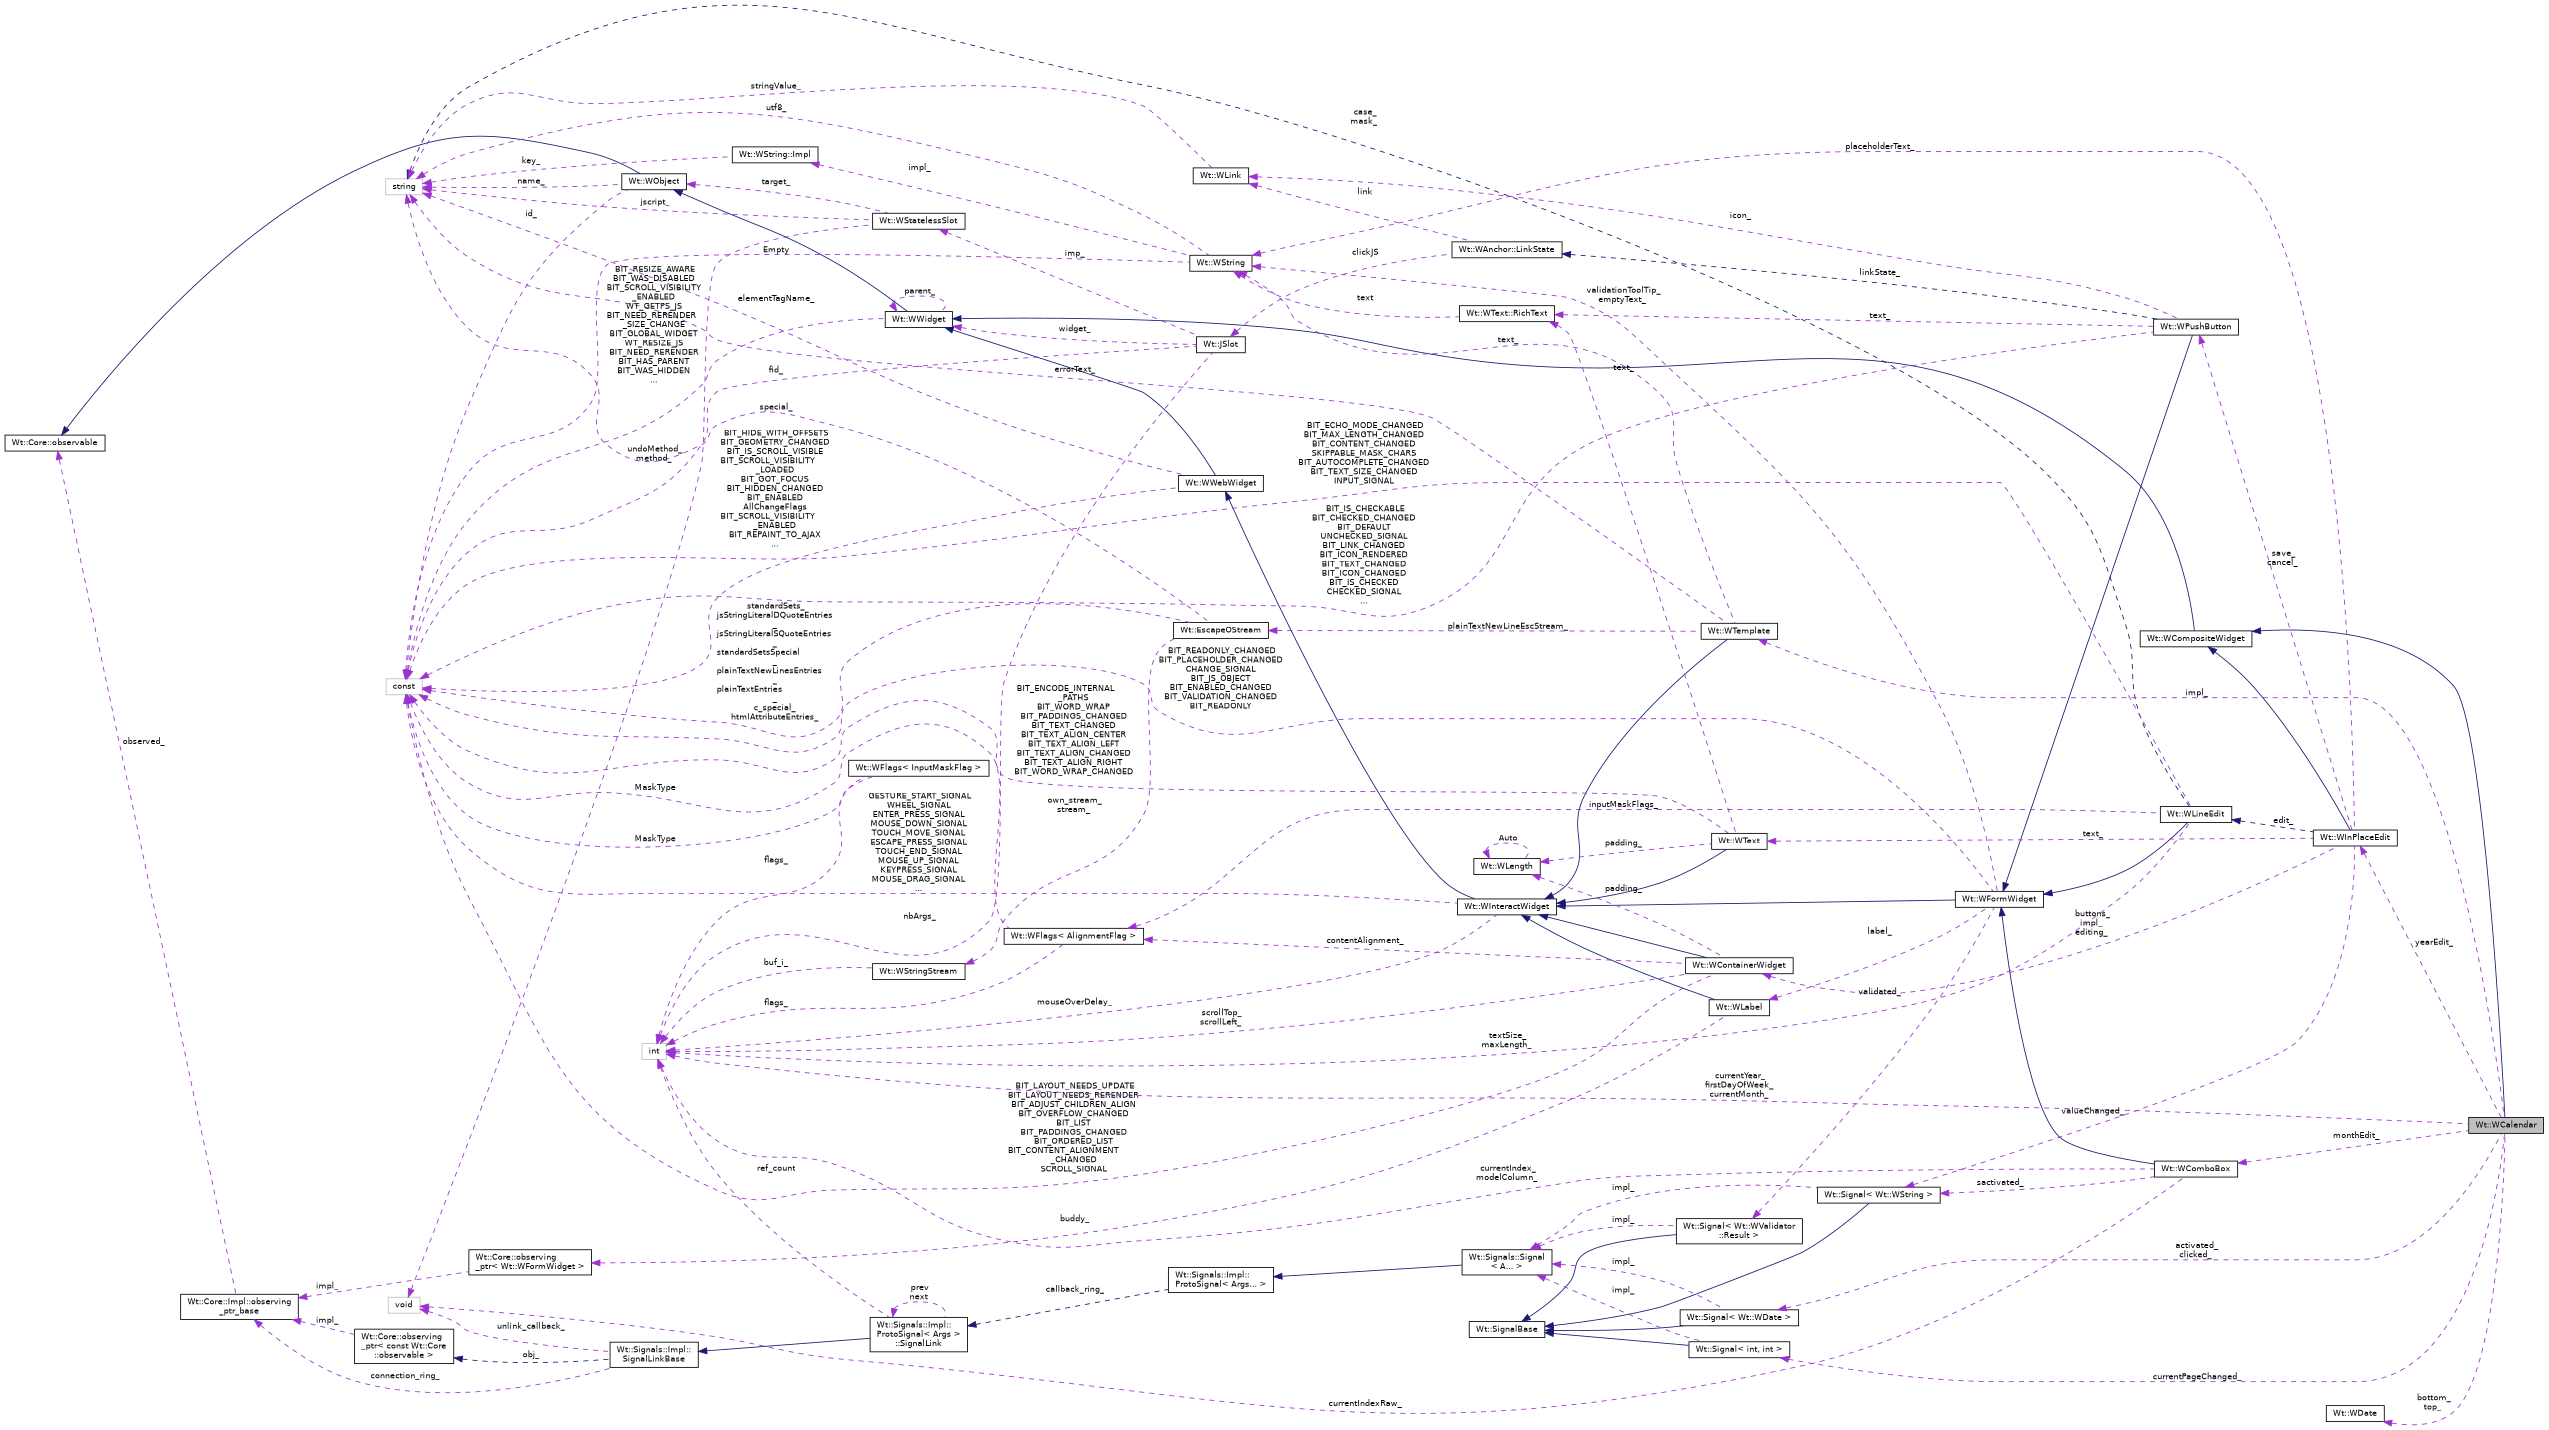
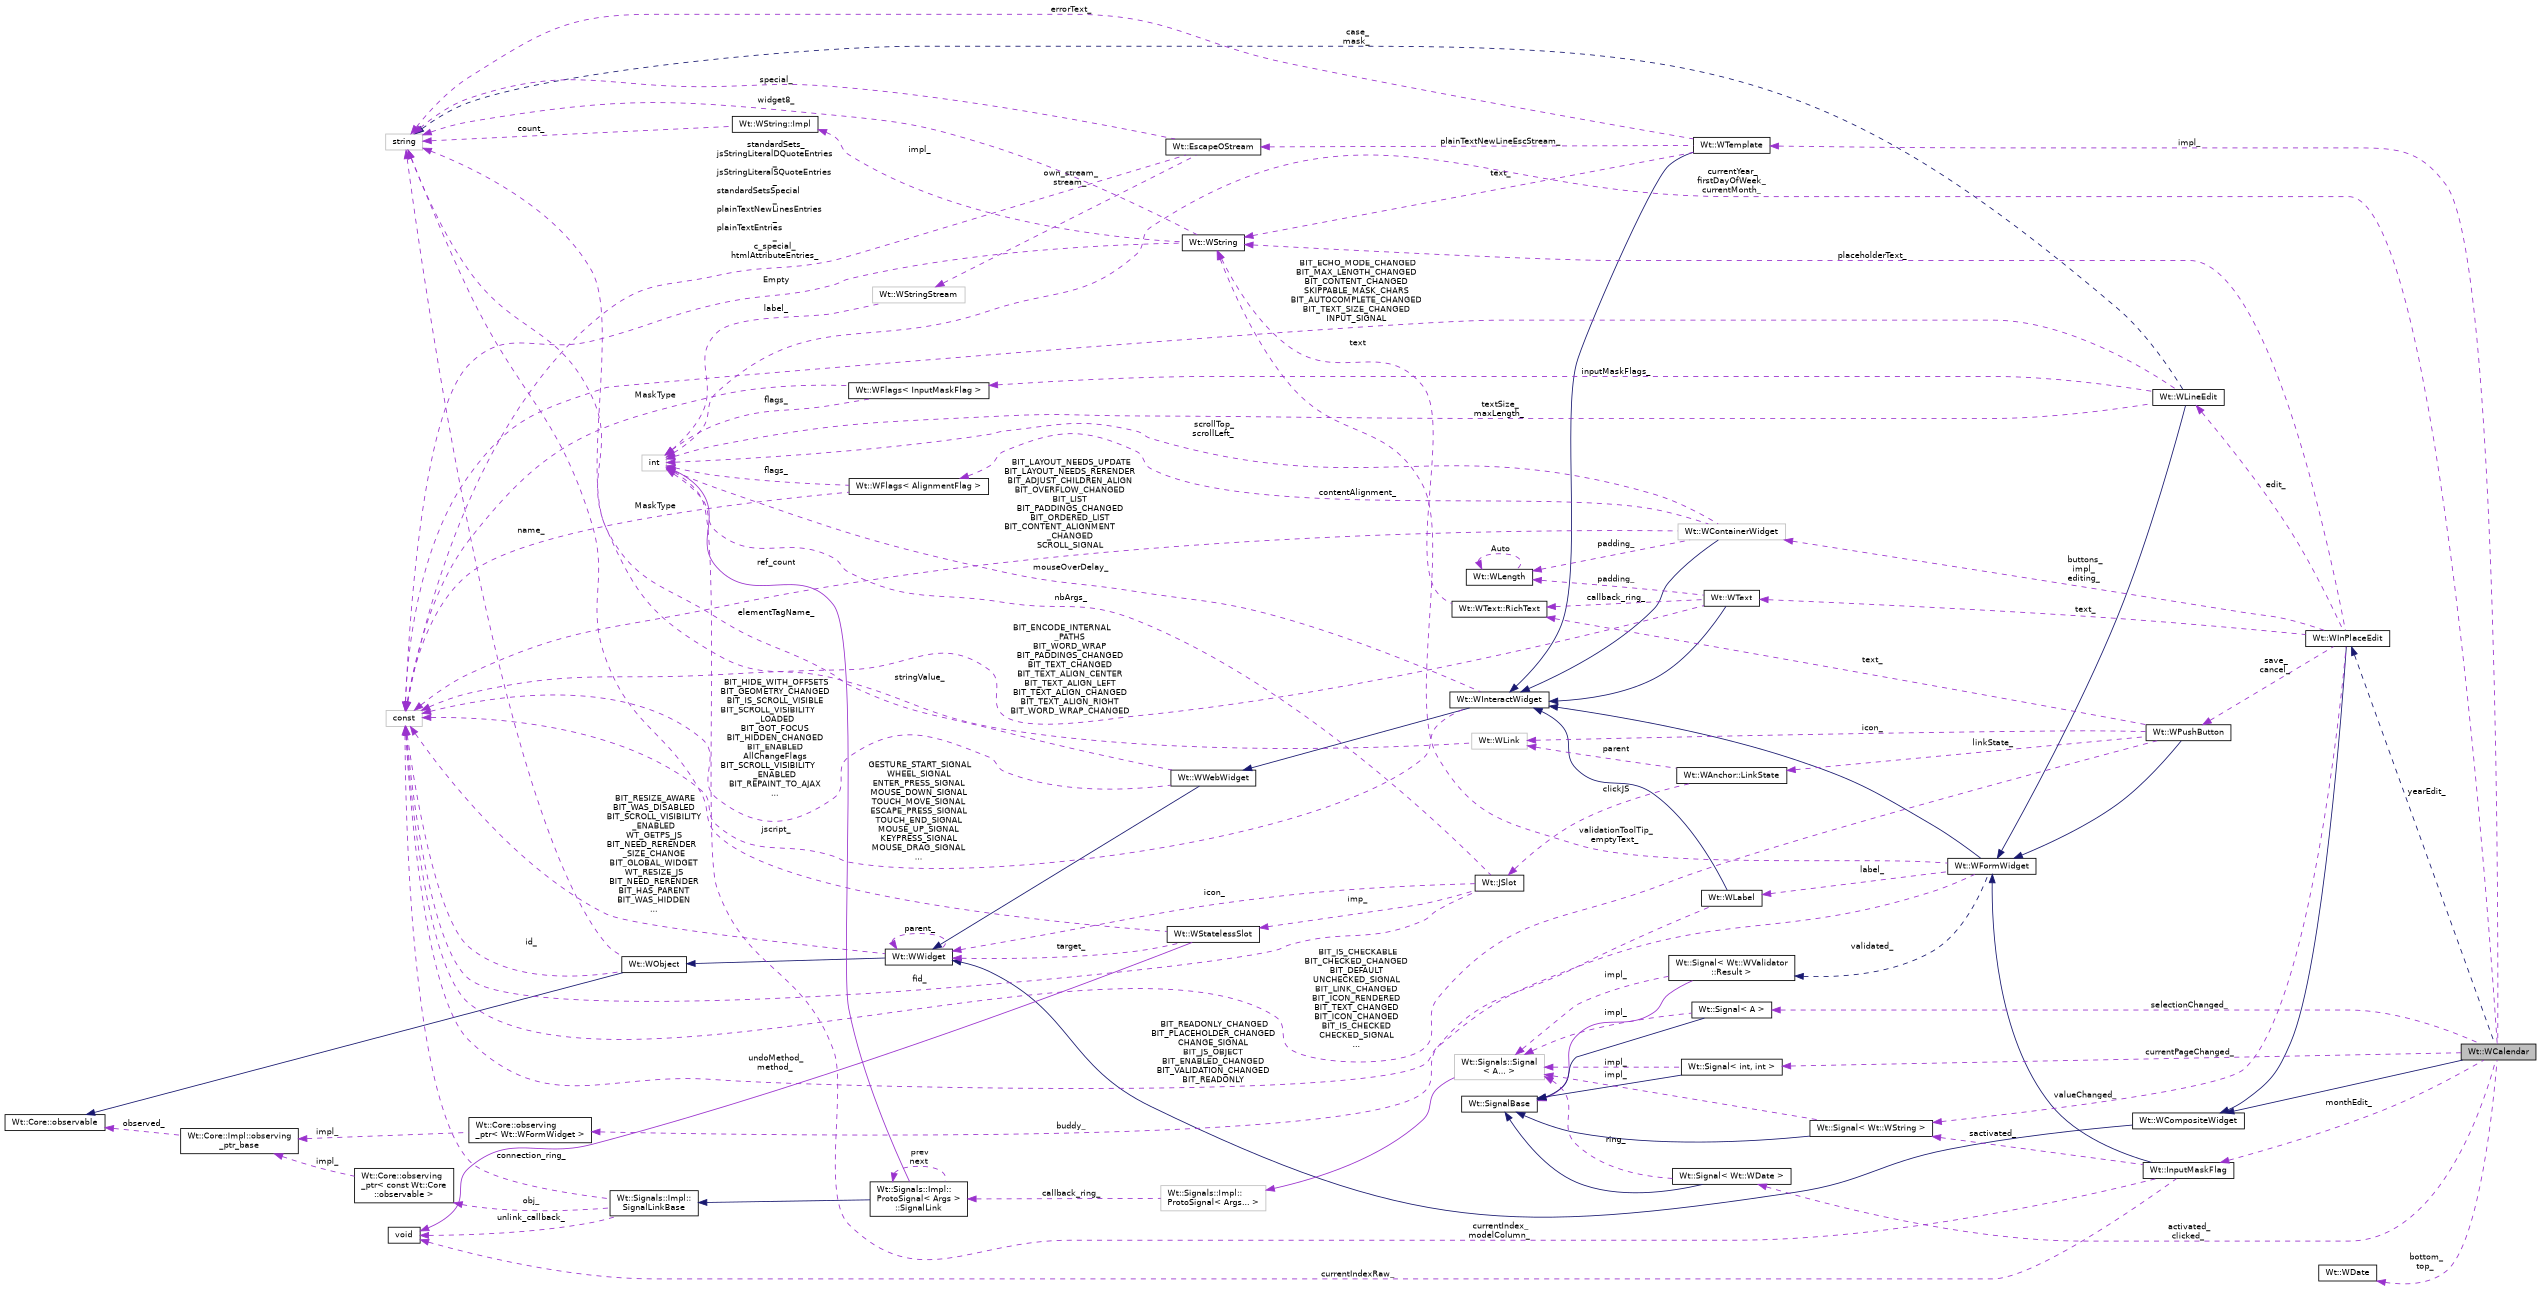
(775, 108) -> (775, 100)
(530, 161) -> (530, 129)
(1221, 176) -> (1499, 741)
(1364, 192) -> (1615, 749)
(793, 195) -> (1072, 956)
(1864, 281) -> (1971, 753)
(1074, 329) -> (1213, 893)
(1623, 368) -> (1615, 598)
(627, 708) -> (777, 1090)
(1631, 809) -> (1547, 376)
(2277, 826) -> (2281, 516)
(775, 963) -> (775, 309)
(1739, 966) -> (1732, 532)
(919, 972) -> (919, 295)
(2433, 985) -> (2425, 849)
none -> (1732, 1010)
(1886, 1067) -> (1916, 959)
(2196, 1169) -> (2189, 1170)
(753, 1212) -> (848, 777)
(1588, 1252) -> (1572, 1042)
(1507, 1262) -> (1499, 1067)
(1623, 1262) -> (1615, 1140)
(1372, 1271) -> (1378, 1151)
(1221, 1280) -> (1213, 1198)
(404, 1305) -> (404, 1235)
(1072, 1307) -> (1069, 1199)
(536, 1363) -> (536, 1211)
(430, 1392) -> (422, 1011)
